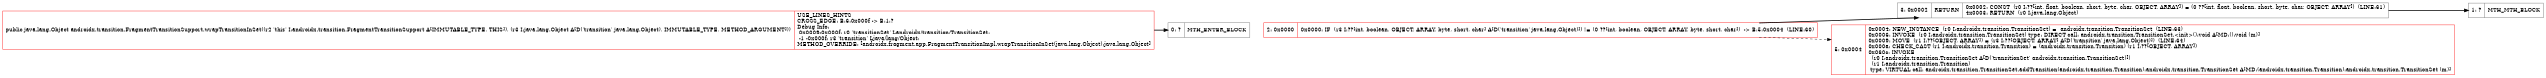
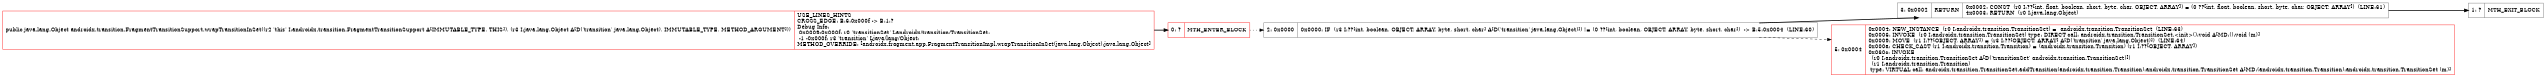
(2514, 10) -> (2514, 10)
(1209, 30) -> (1209, 30)
none -> (1255, 30)
(1541, 30) -> (1541, 30)
